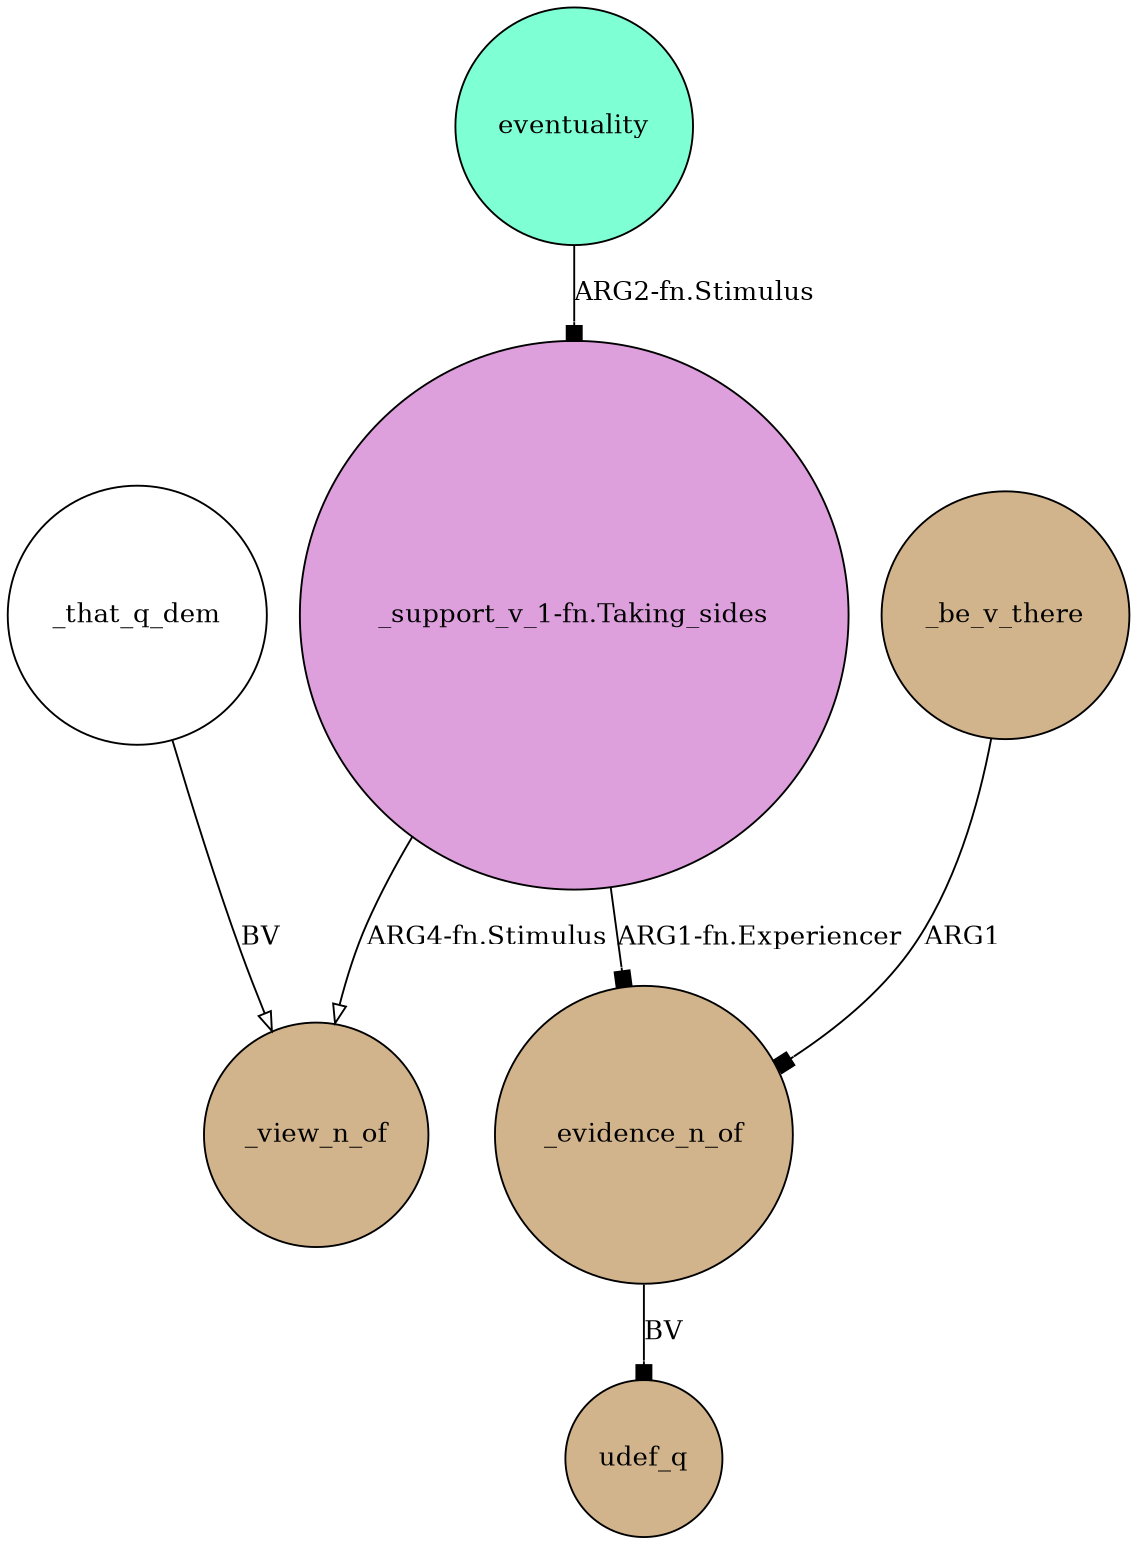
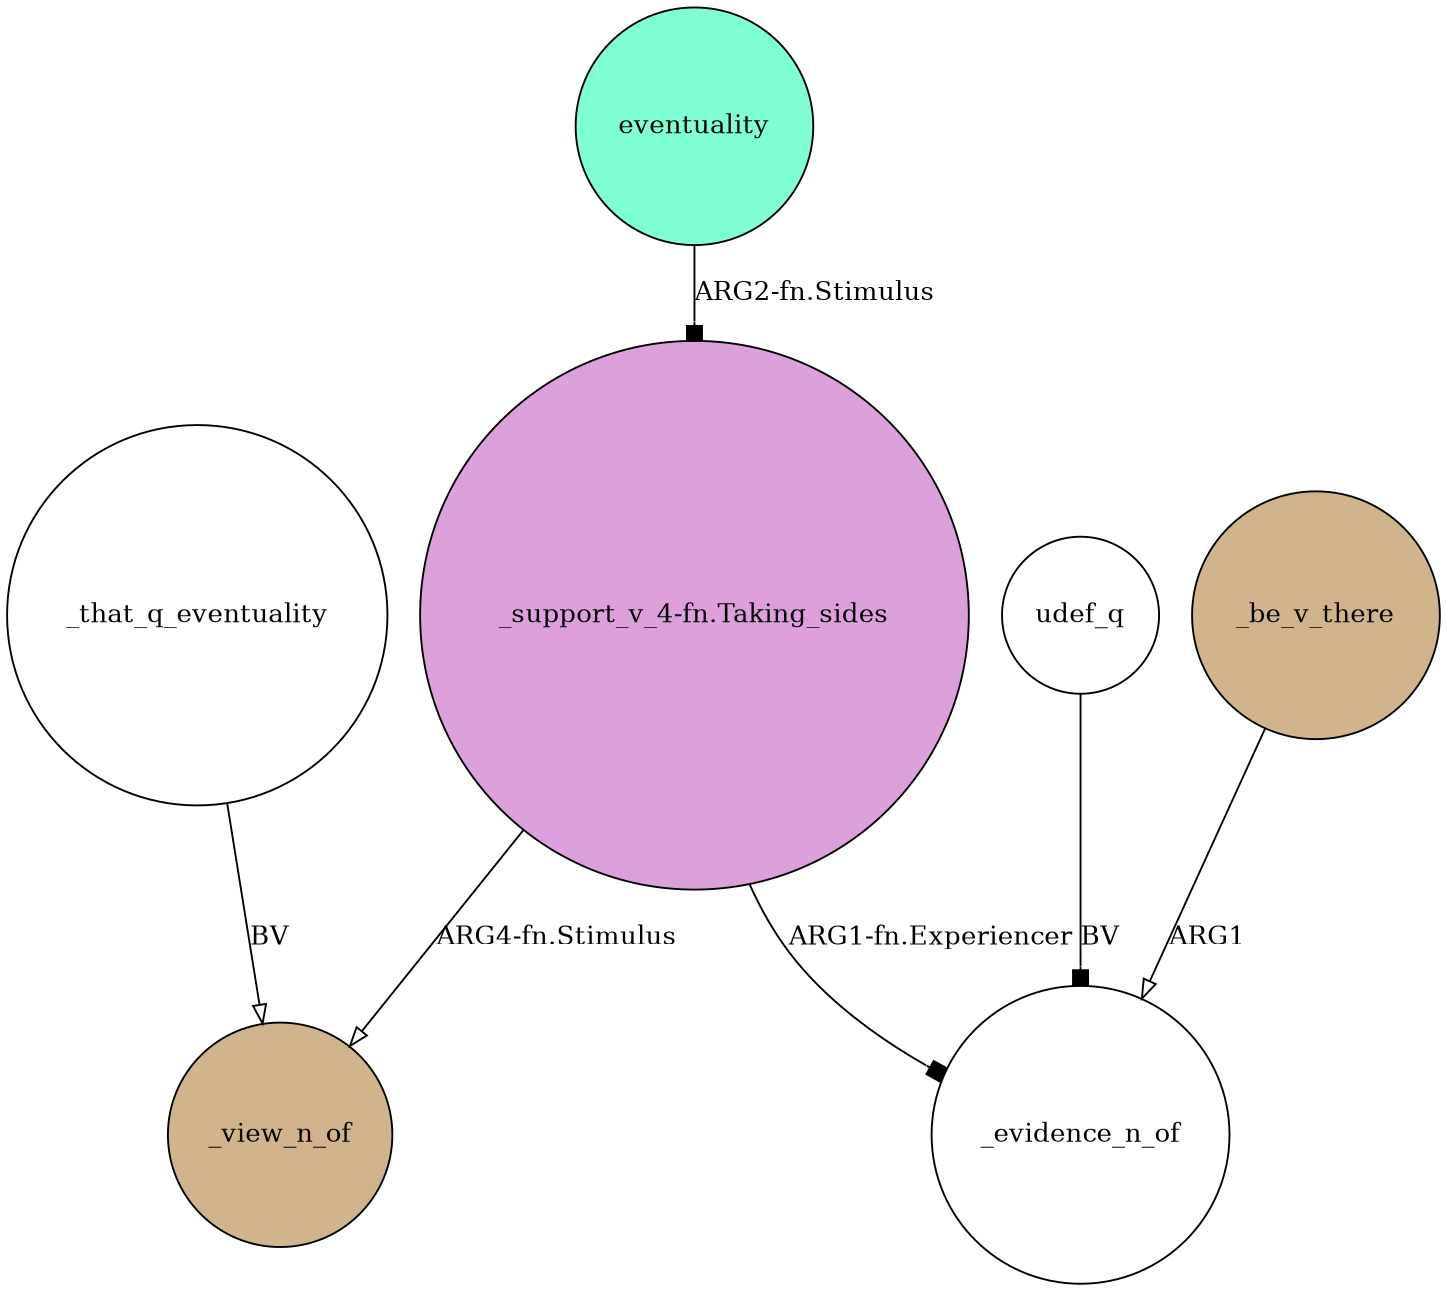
(137, 615) -> (197, 615)
(574, 615) -> (694, 615)
(929, 921) -> (1208, 855)
(644, 1135) -> (1081, 1135)
(644, 1323) -> (1081, 830)
(644, 1459) -> (1081, 615)
